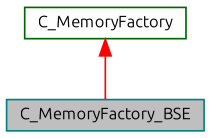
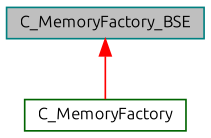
(105, 78) -> (105, 78)
